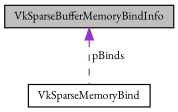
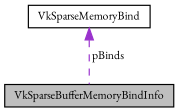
(89, 62) -> (89, 62)
